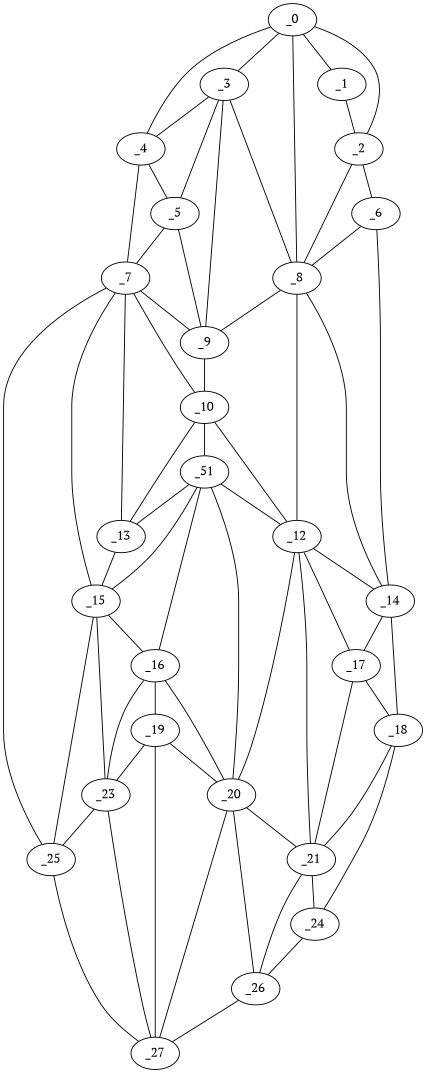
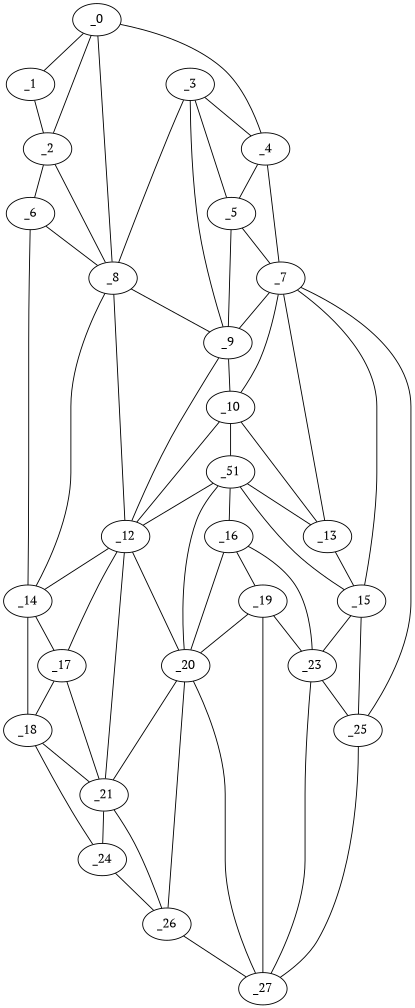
(258, 52) -> none
none -> (171, 437)
(126, 633) -> none
